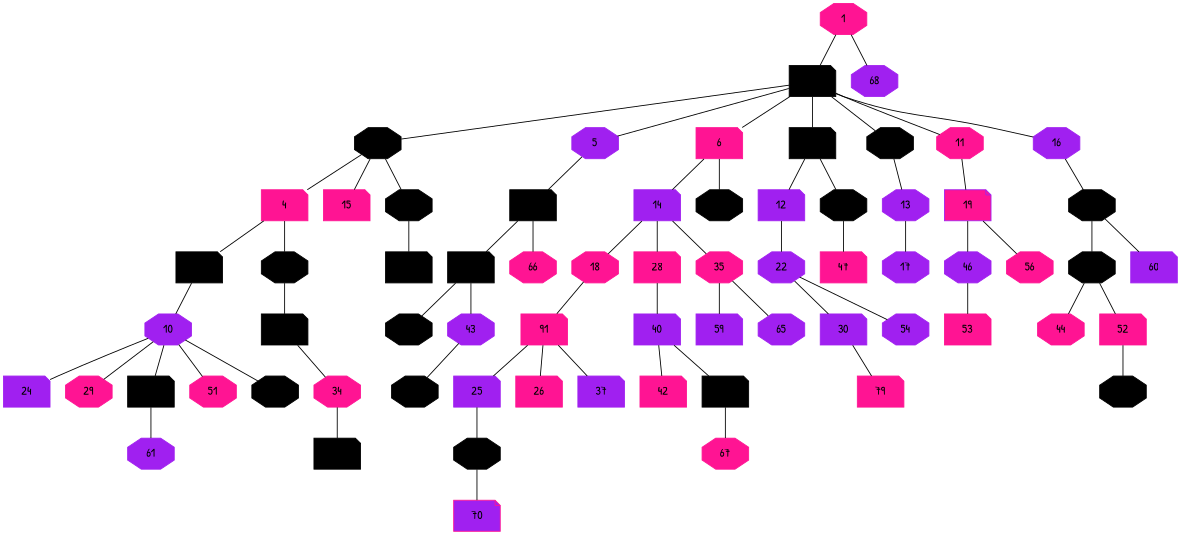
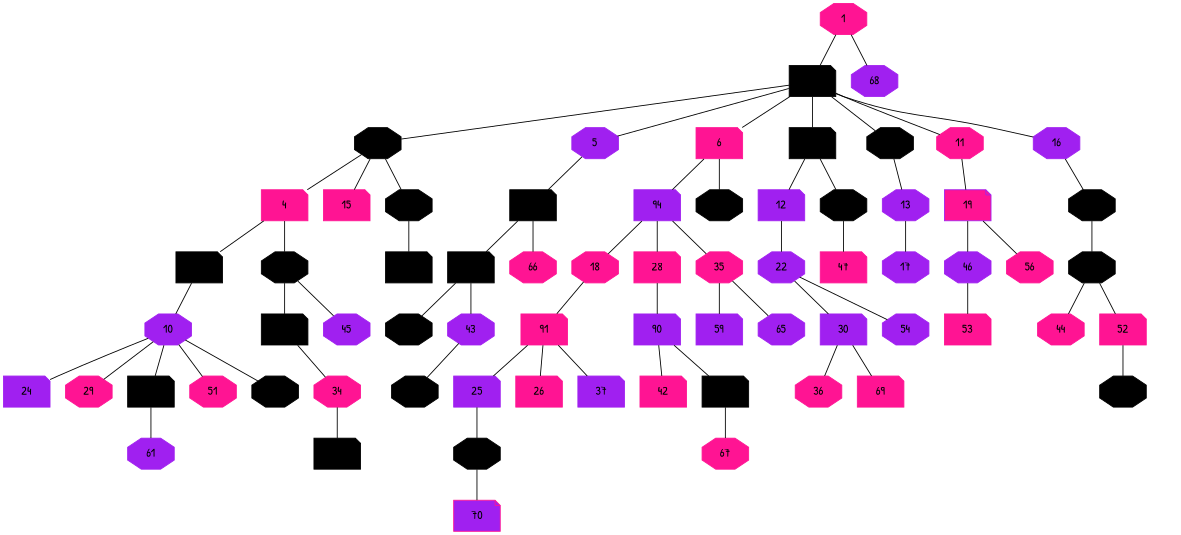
(657, 205) -> (657, 205)
(1154, 267) -> none
none -> (347, 329)
(657, 329) -> (657, 329)
none -> (819, 392)
(881, 392) -> (881, 392)
